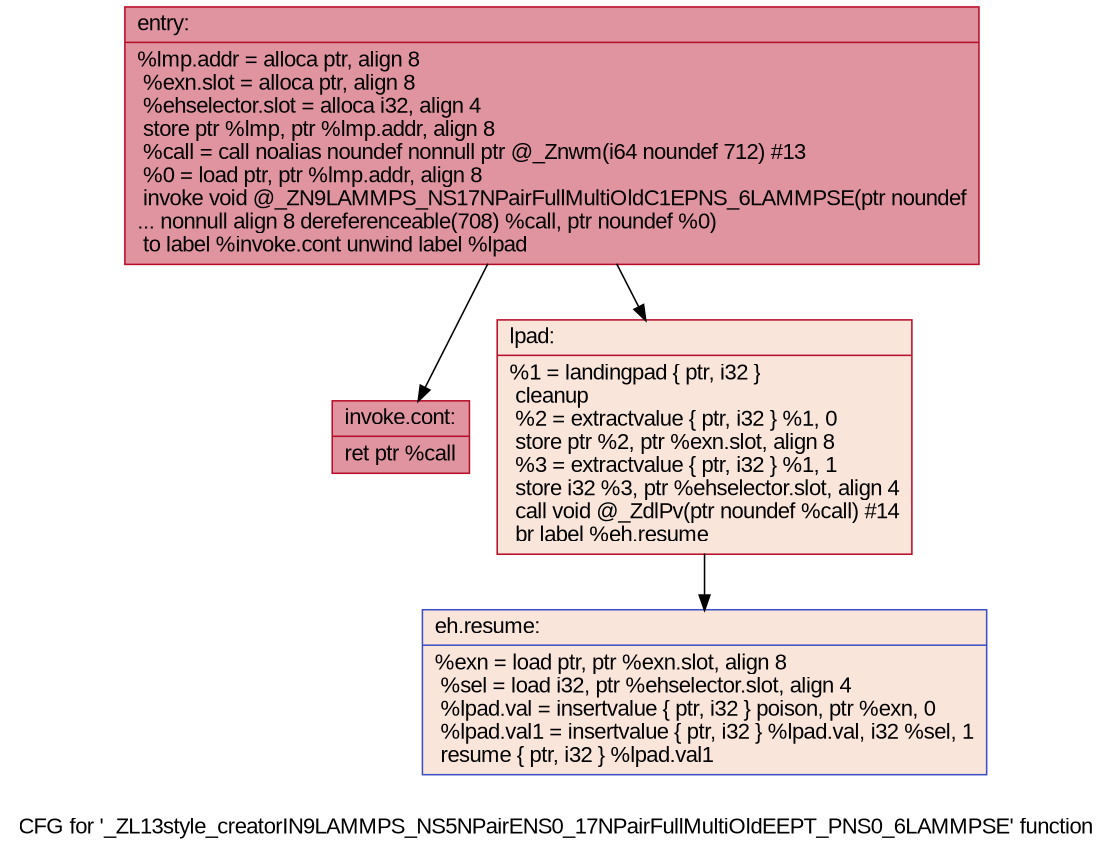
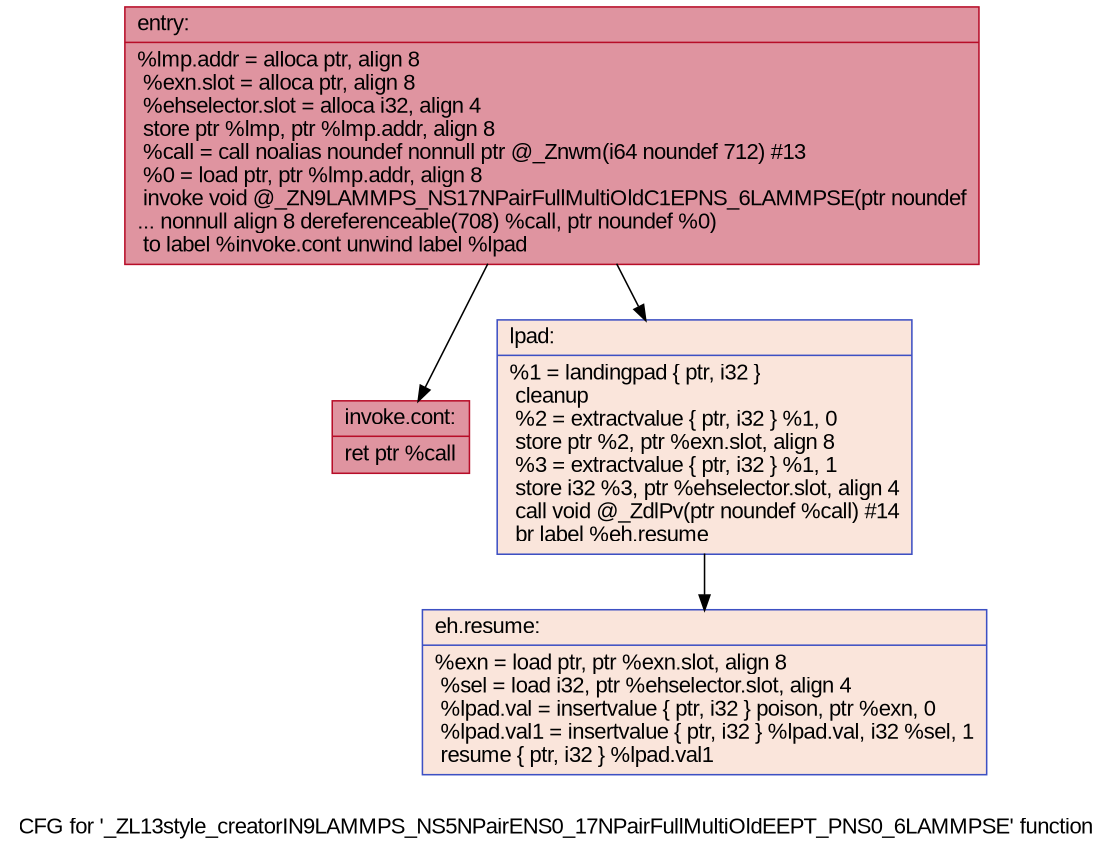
(705, 437) -> (705, 437)
